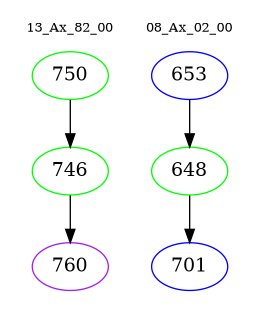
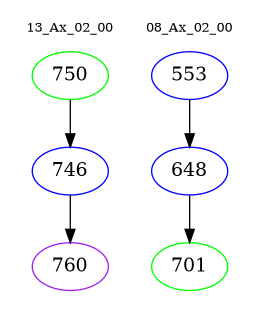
(70, 29) -> (70, 29)
(190, 76) -> (190, 76)
(70, 171) -> (70, 171)
(190, 171) -> (190, 171)
(190, 267) -> (190, 267)
